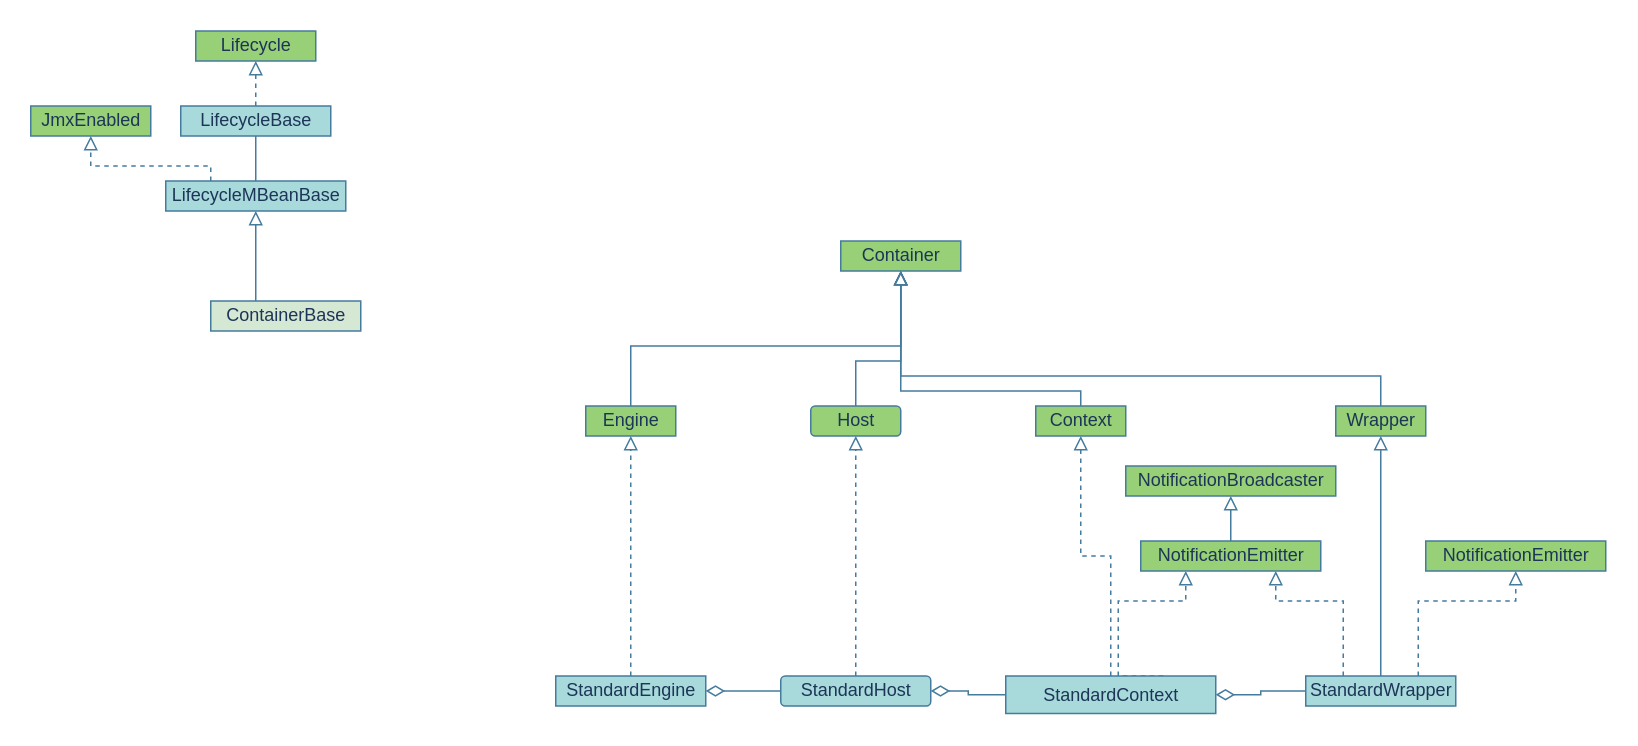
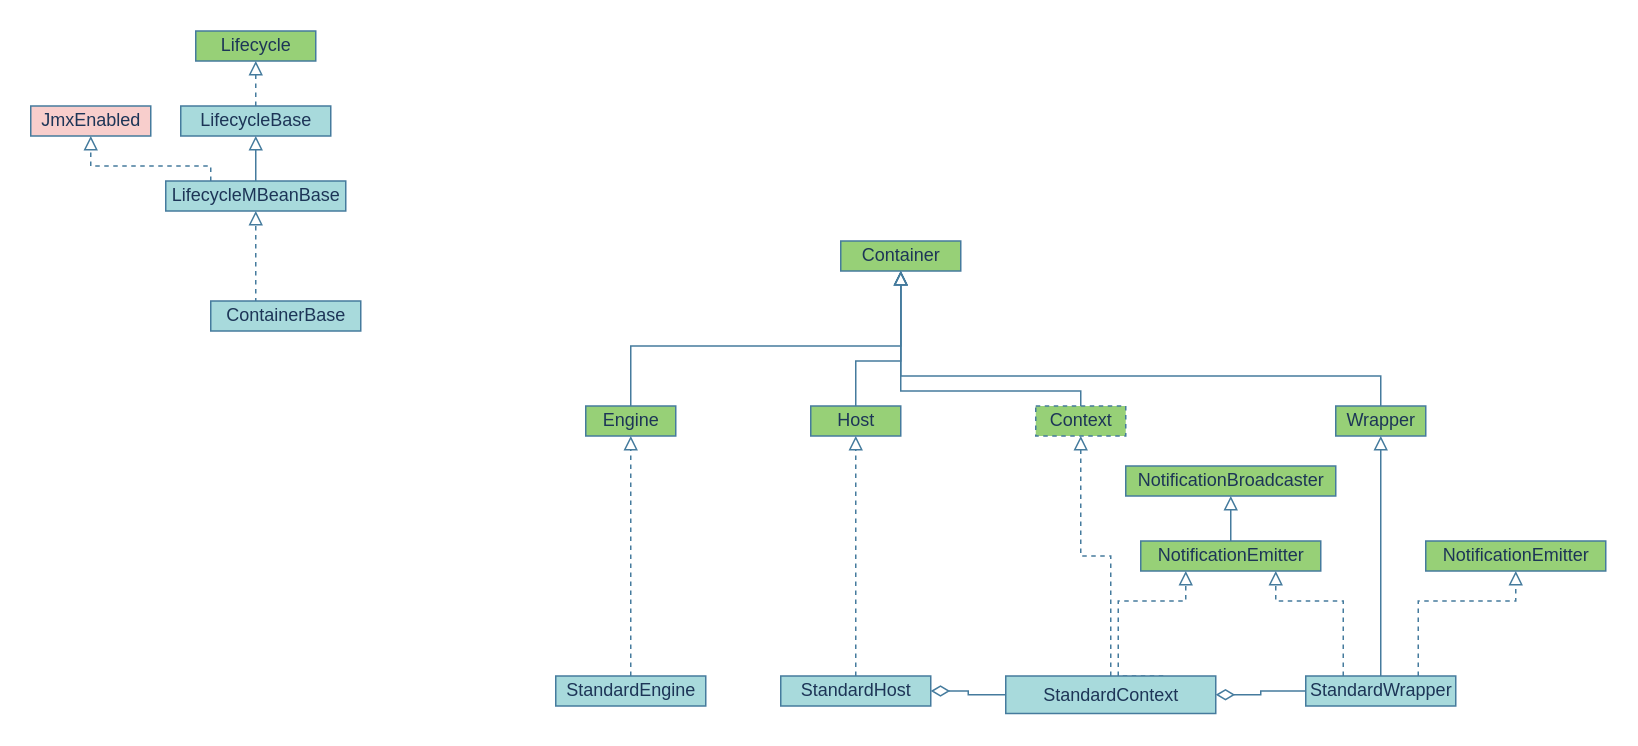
(91, 121) -> (91, 121)
(256, 145) -> (256, 151)
(256, 265) -> (256, 265)
(286, 316) -> (286, 316)
(856, 421) -> (856, 421)
(1081, 421) -> (1081, 421)
(753, 691) -> none
(856, 691) -> (856, 691)
